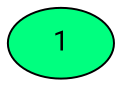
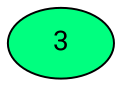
(61, 43) -> (61, 43)
